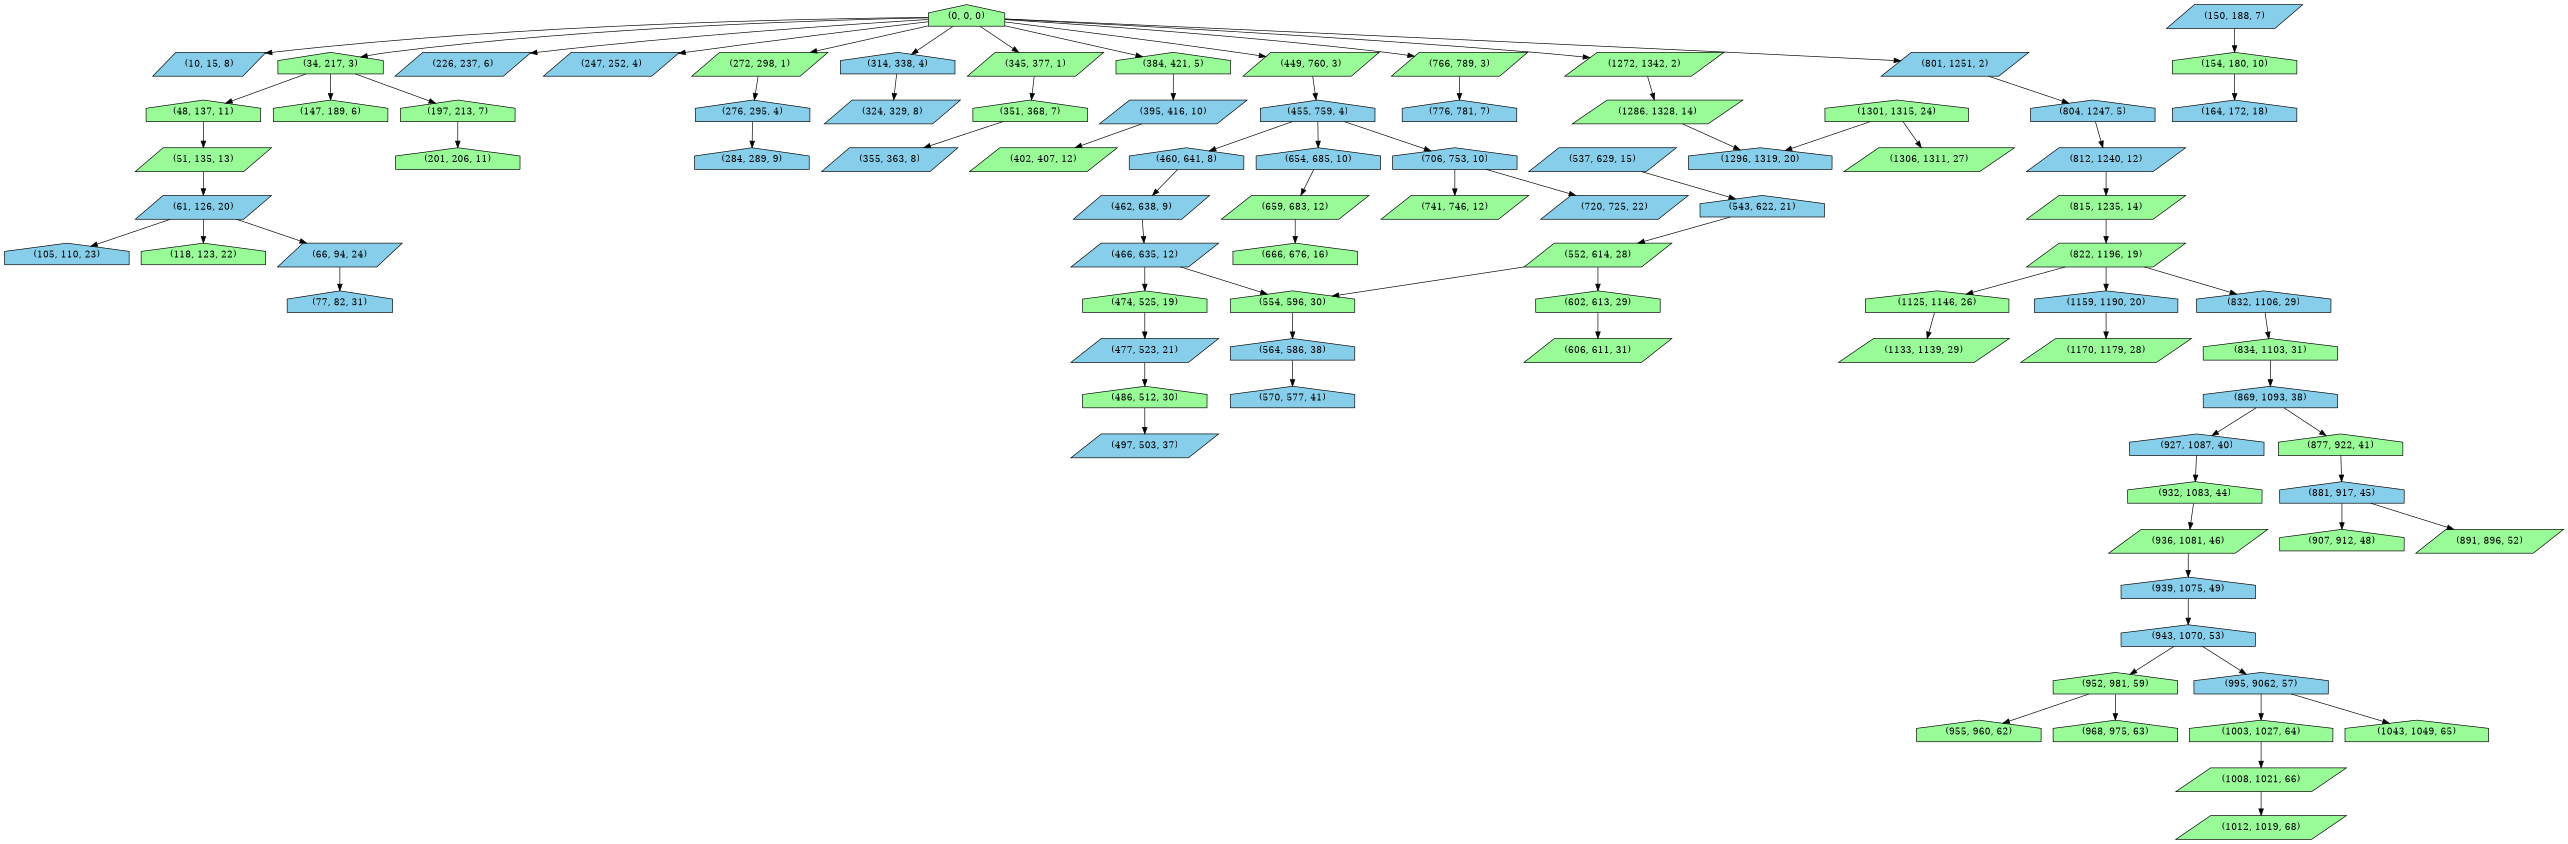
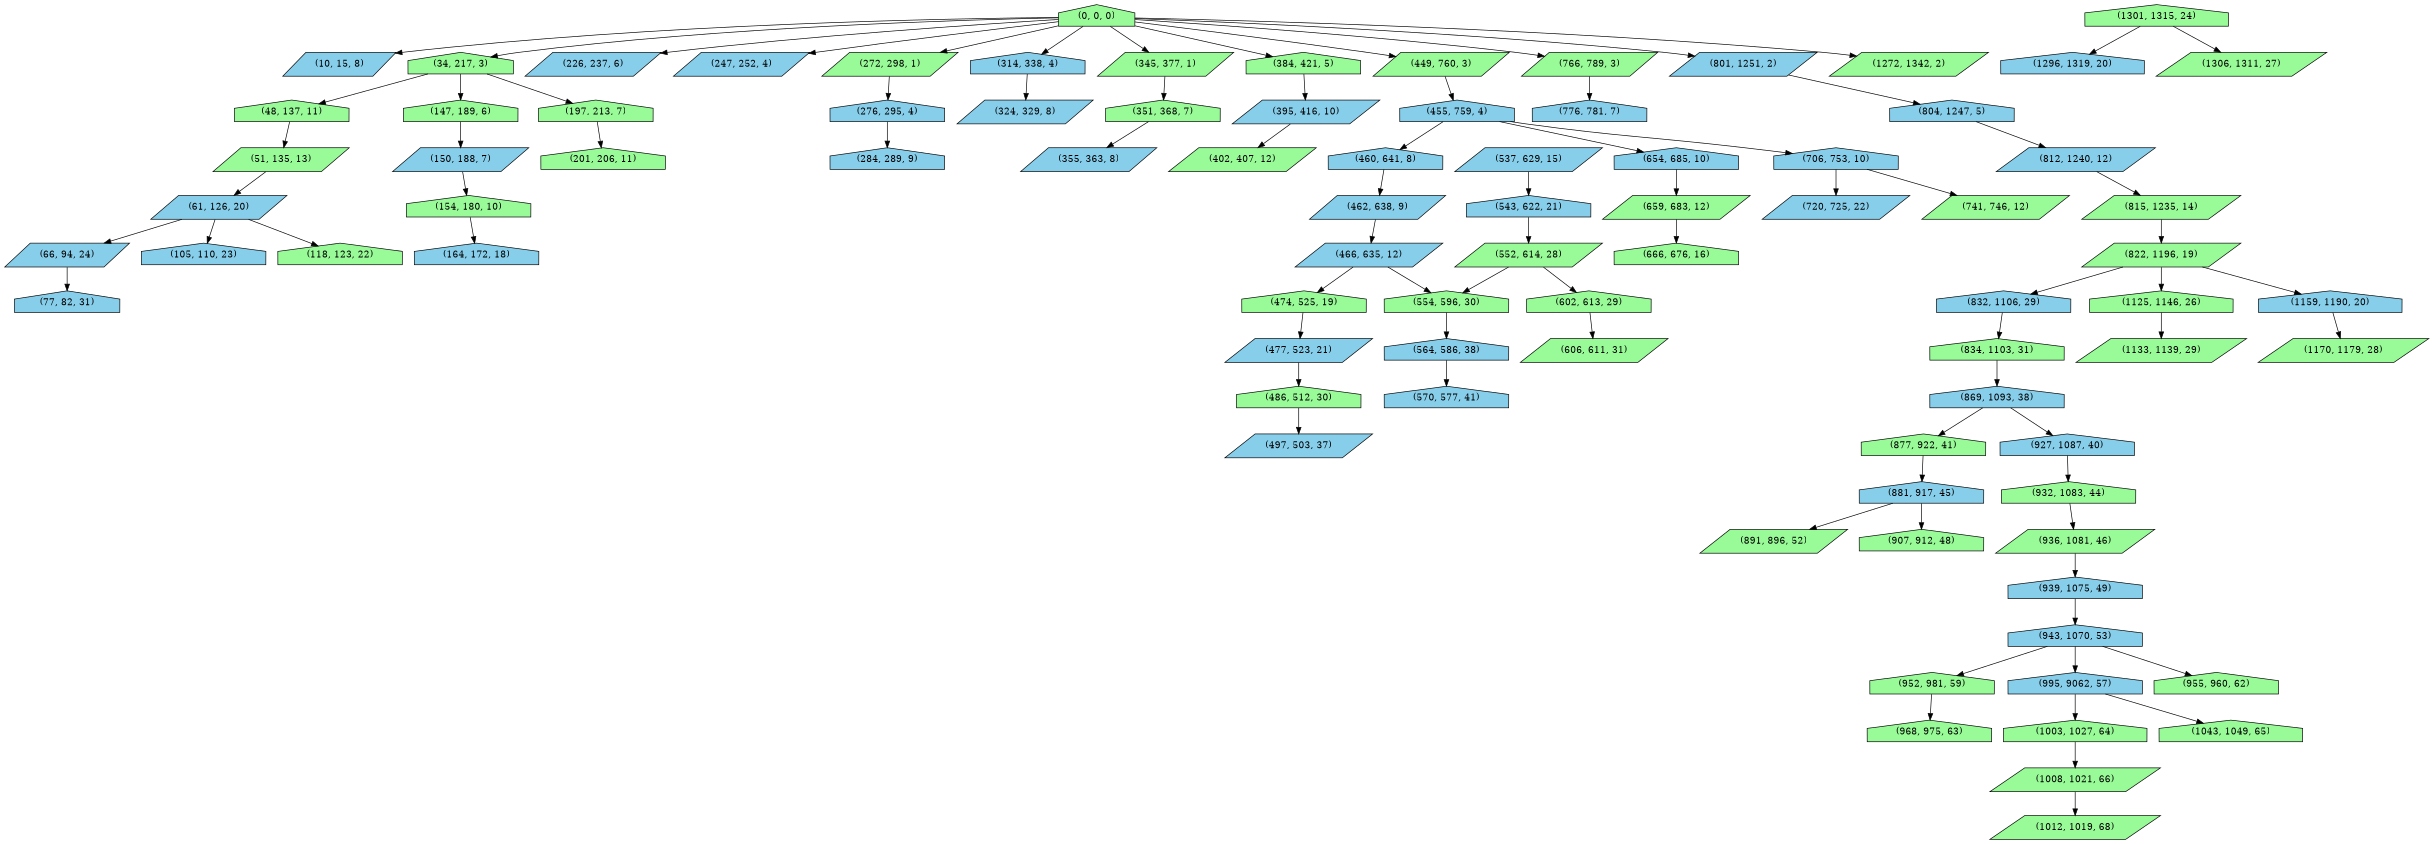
(1658, 112) -> none
none -> (461, 131)
(2049, 708) -> (2144, 660)
